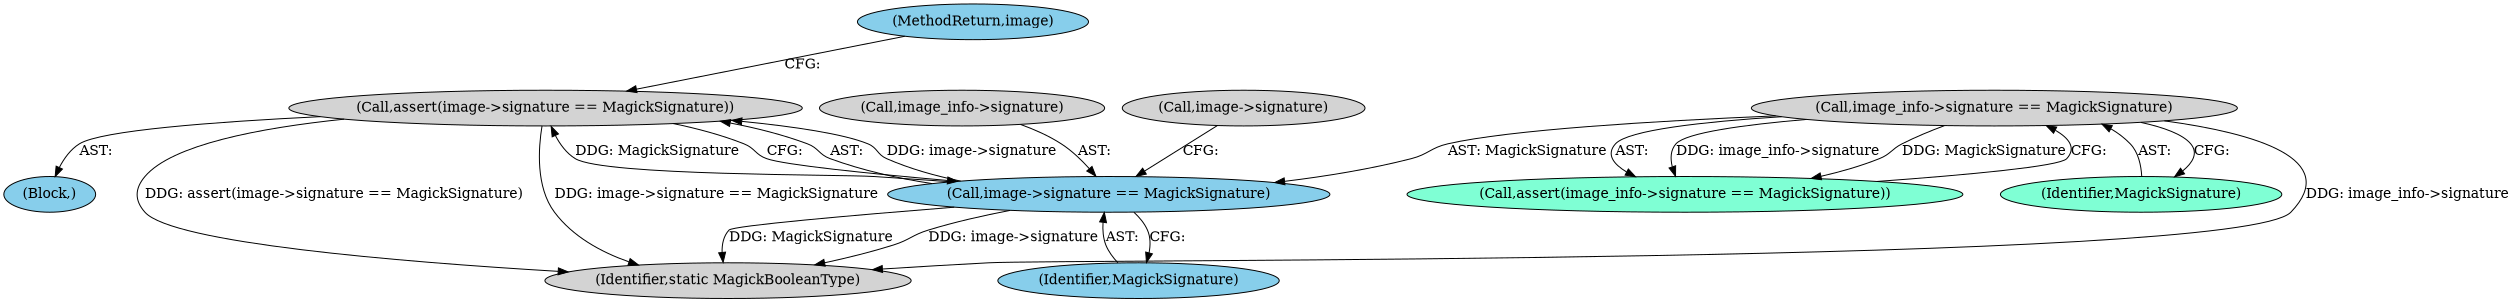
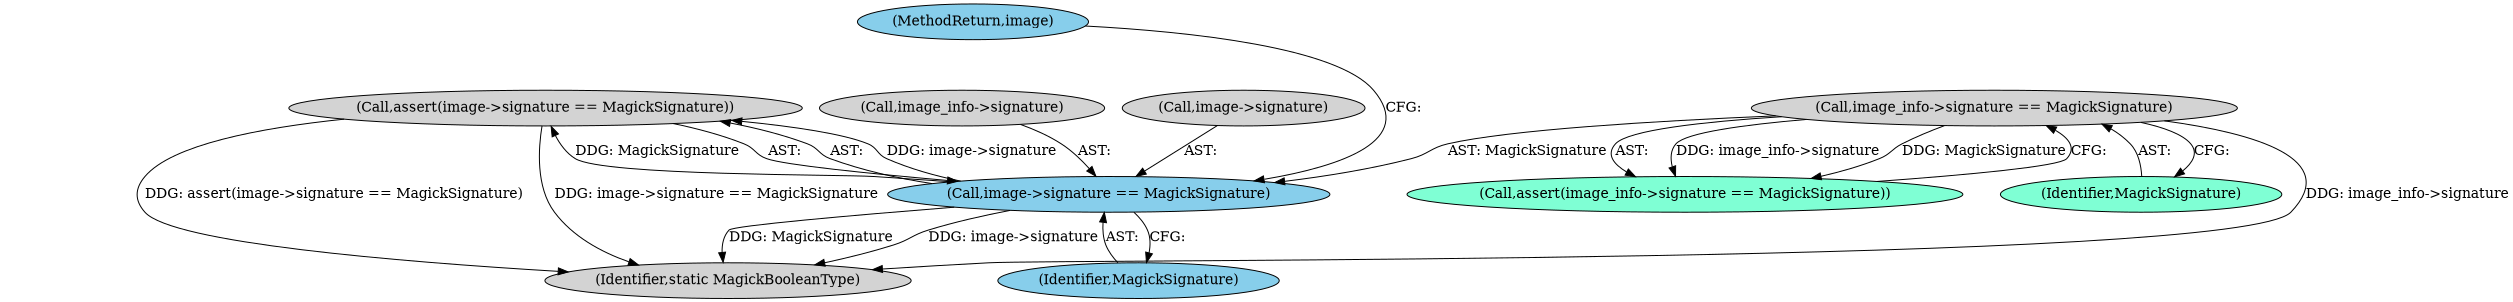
(771, 63) -> (1319, 60)
(787, 151) -> (787, 151)
(1203, 151) -> (1203, 151)
(50, 194) -> none
